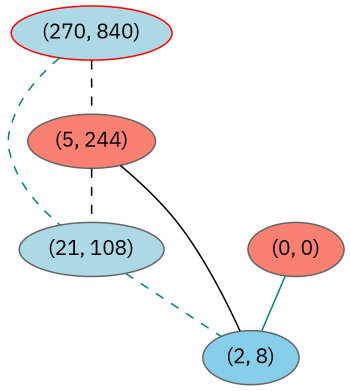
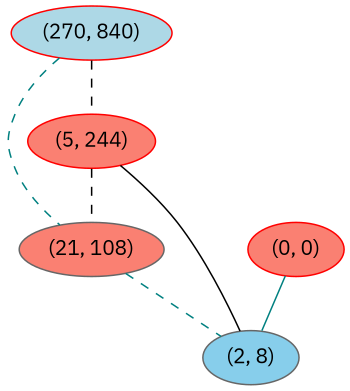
(92, 141) -> (92, 141)
(92, 249) -> (92, 249)
(296, 249) -> (296, 249)
